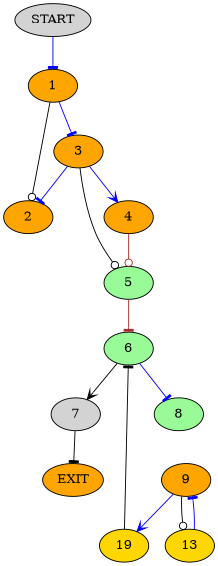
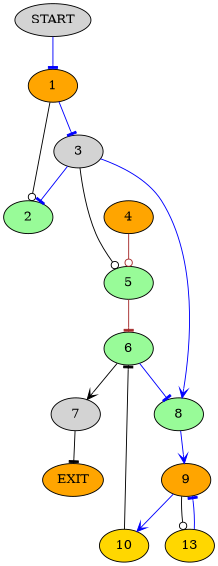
(78, 151) -> (78, 151)
(101, 181) -> (183, 255)
(28, 217) -> (28, 217)
none -> (182, 443)
(124, 546) -> (124, 546)
